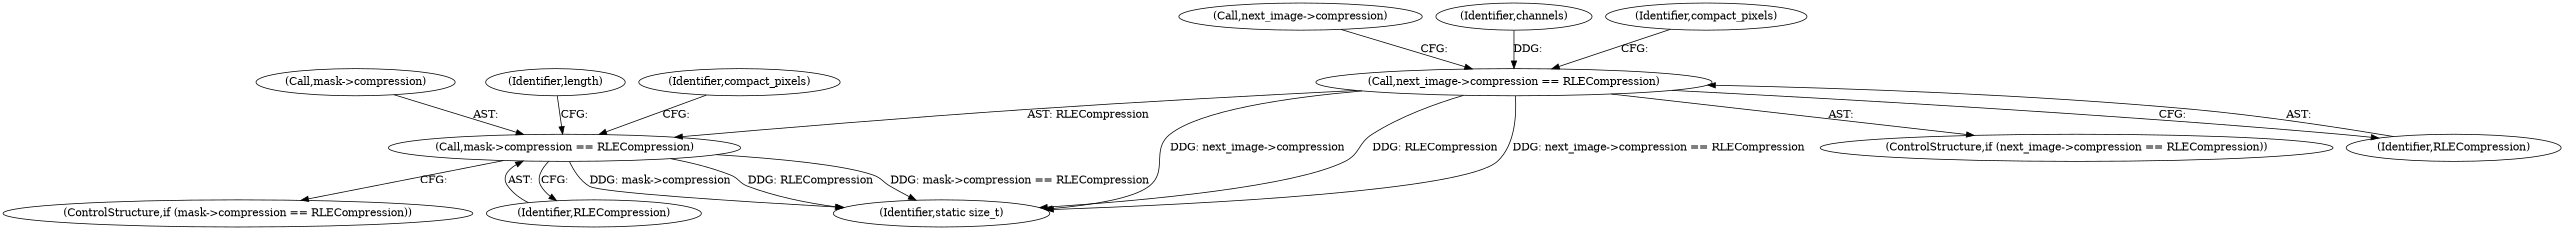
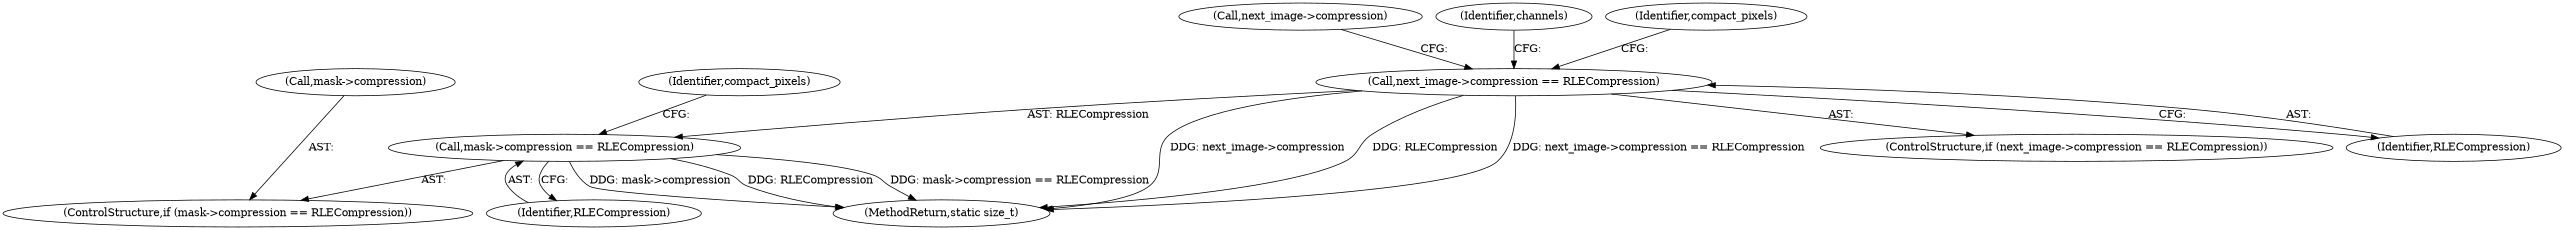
(1529, 49) -> (1529, 49)
(555, 82) -> none
(455, 114) -> (299, 145)
(436, 181) -> (436, 181)
(942, 213) -> (942, 213)
